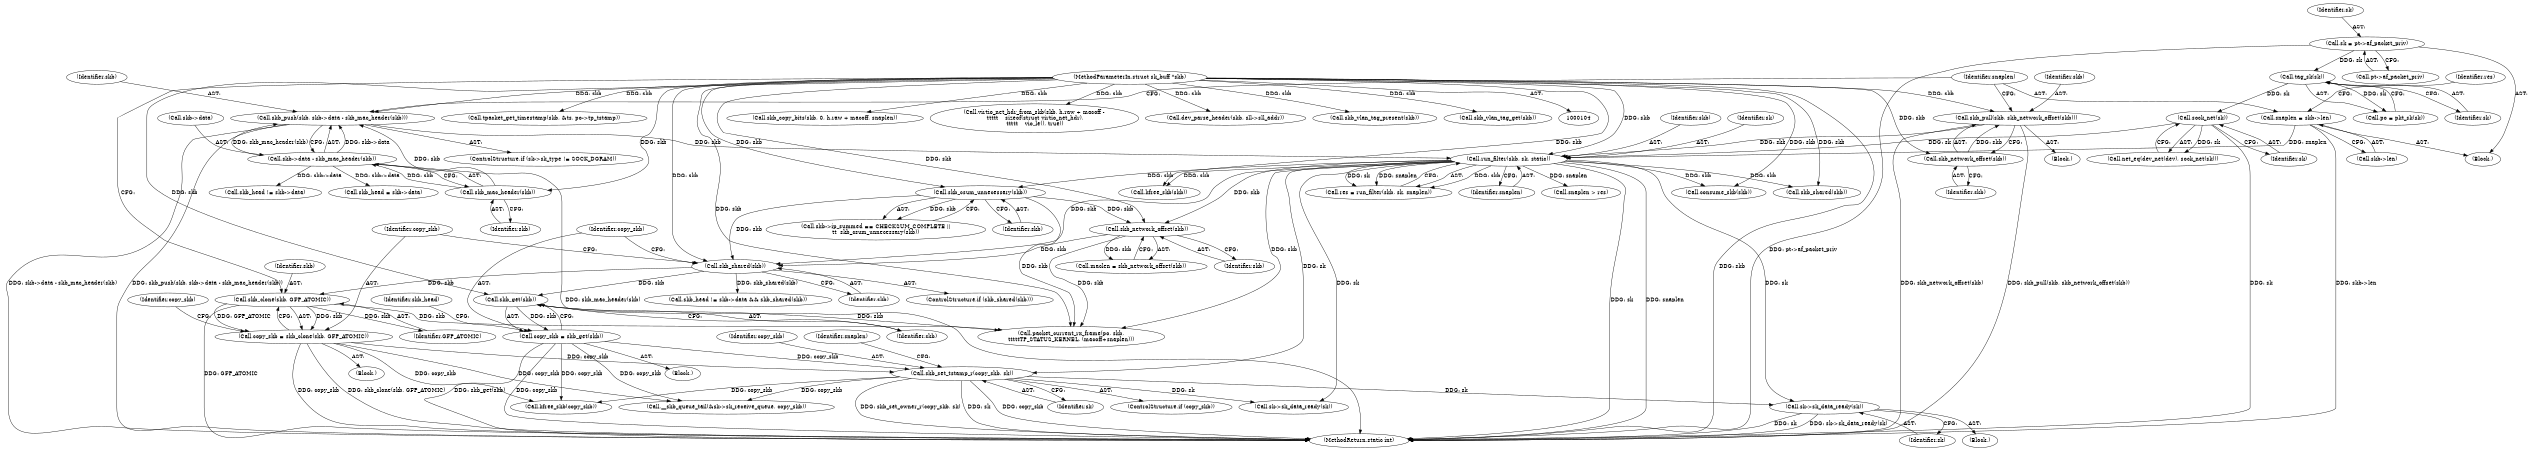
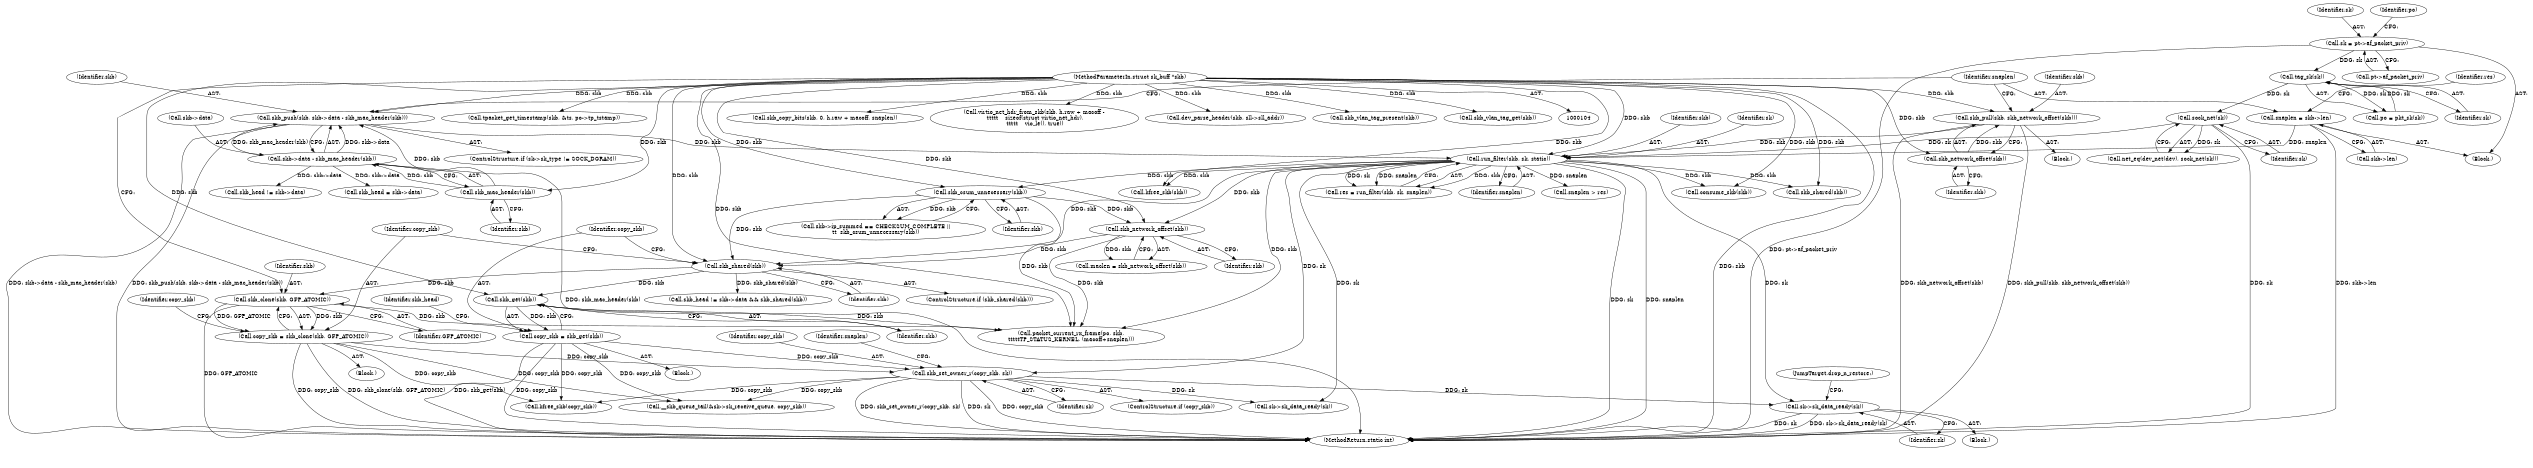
none -> (2399, 10)
(2399, 94) -> (2399, 94)
(378, 317) -> (378, 317)
(962, 374) -> (962, 374)
none -> (1833, 374)
